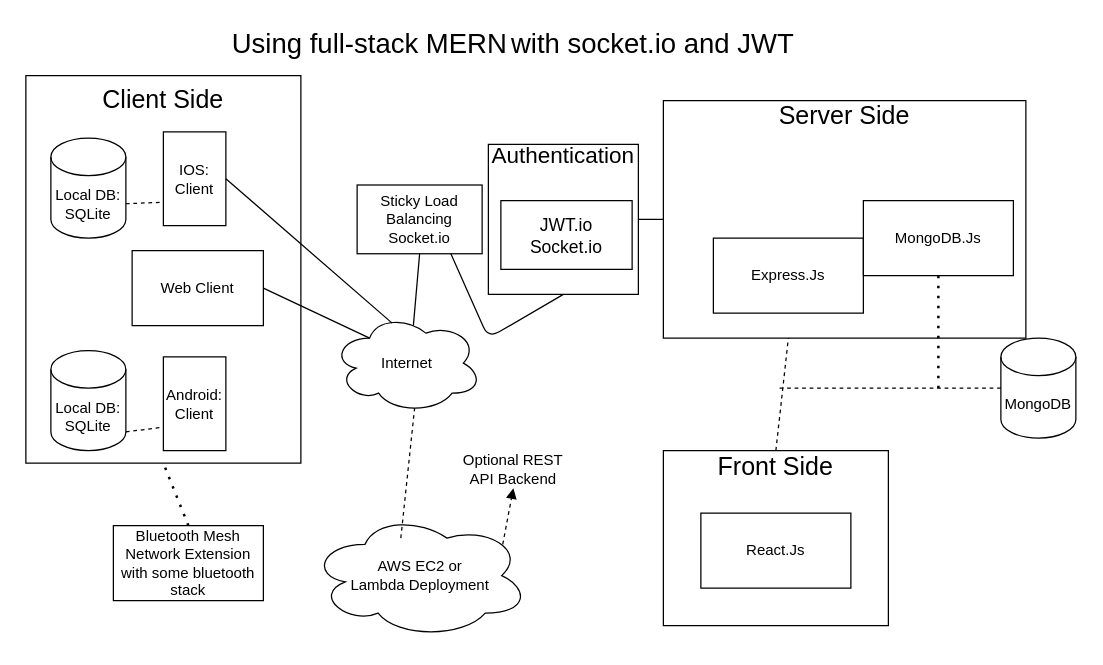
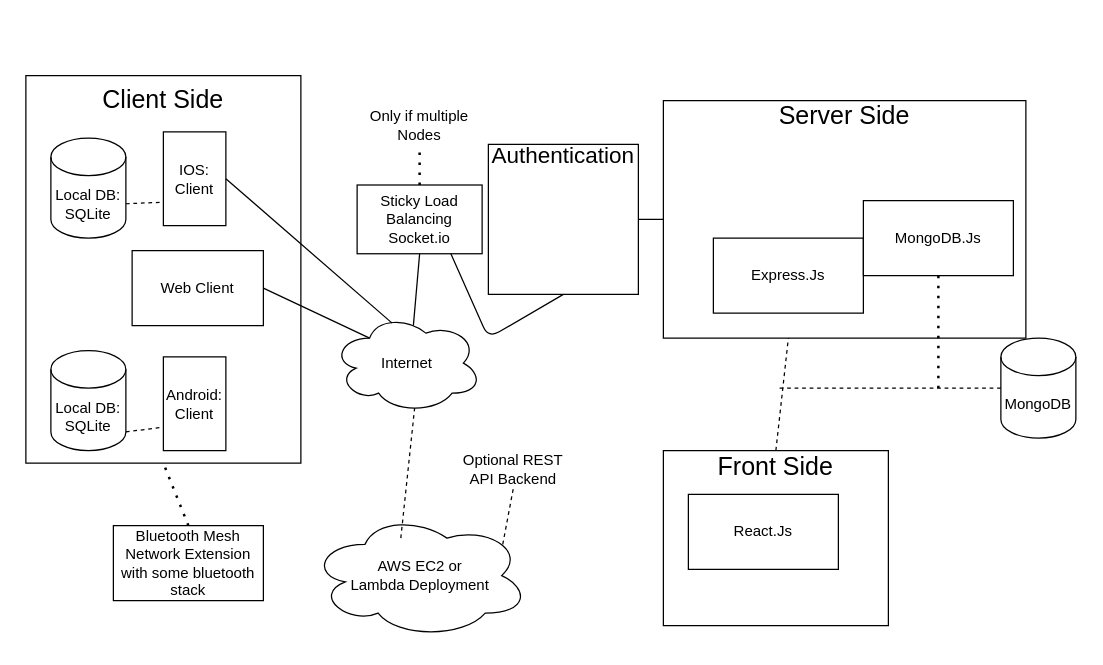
(513, 44) -> none
none -> (419, 126)
none -> (419, 170)
(566, 235) -> none
(511, 499) -> (512, 495)
(776, 551) -> (763, 532)
